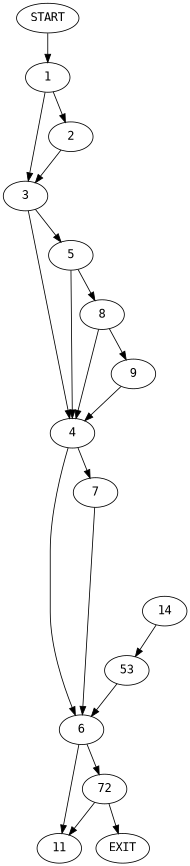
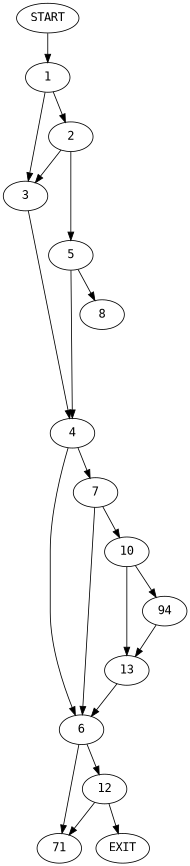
(46, 222) -> (71, 192)
(88, 370) -> none
(133, 374) -> none
none -> (127, 552)
(165, 611) -> (165, 611)
(127, 670) -> (127, 670)
(105, 789) -> (105, 789)
(59, 848) -> (59, 848)
